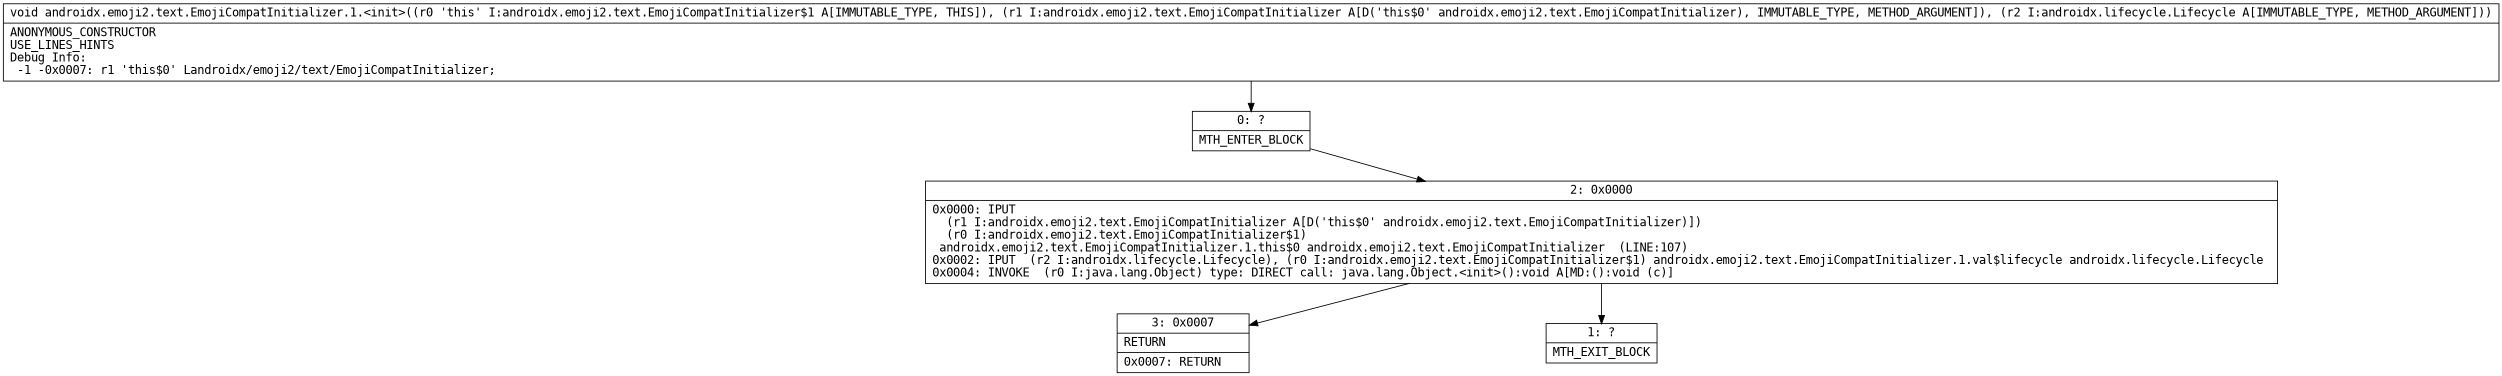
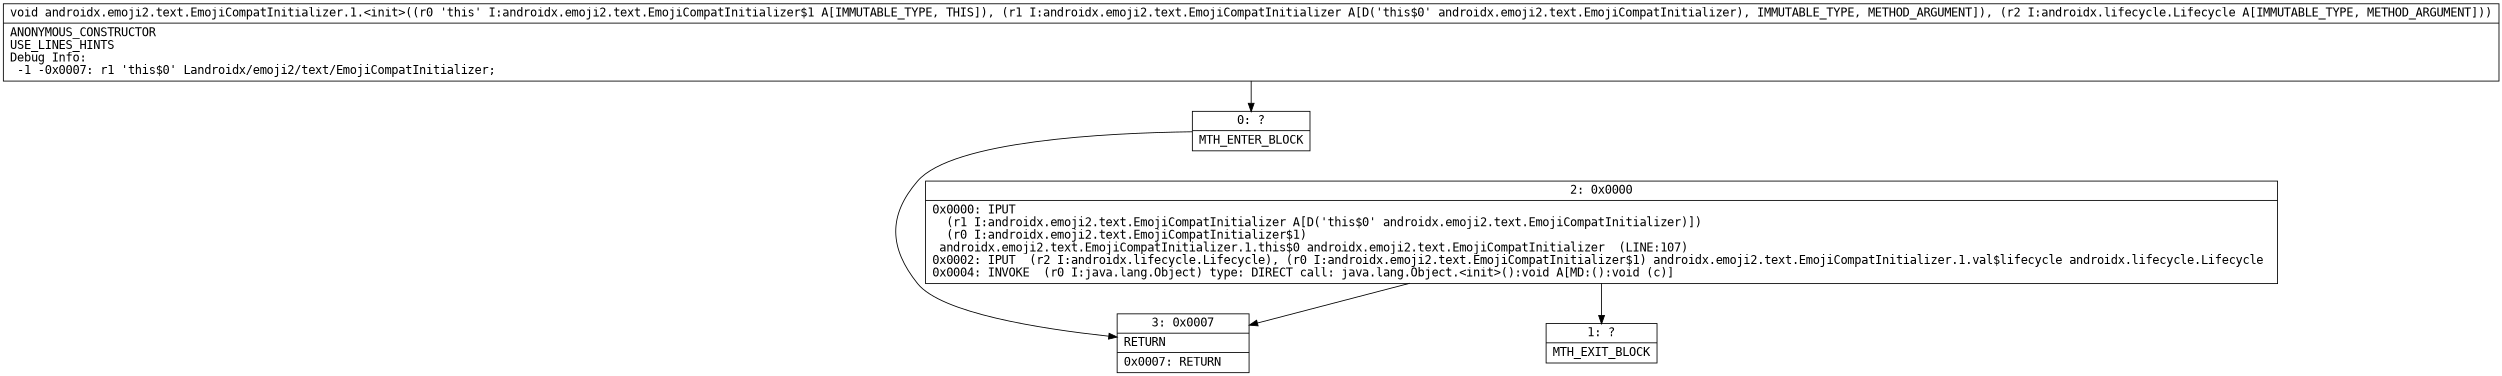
(1364, 164) -> (908, 194)
